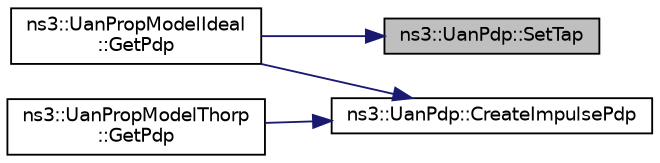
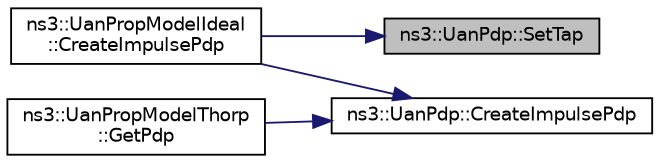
(136, 36) -> (136, 36)
